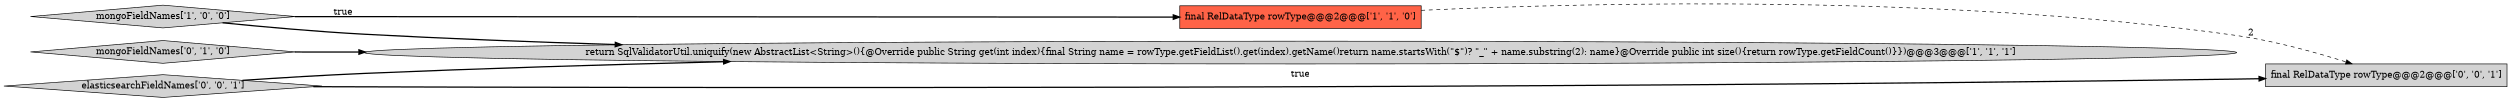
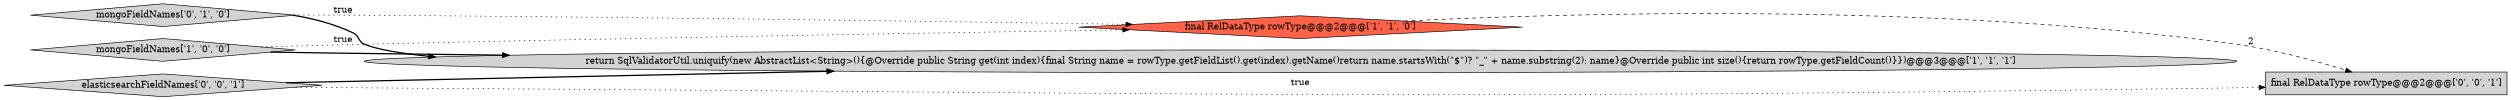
(734, 17) -> (692, 37)
(1300, 17) -> (1300, 27)
none -> (709, 19)
(1286, 87) -> (1277, 94)
